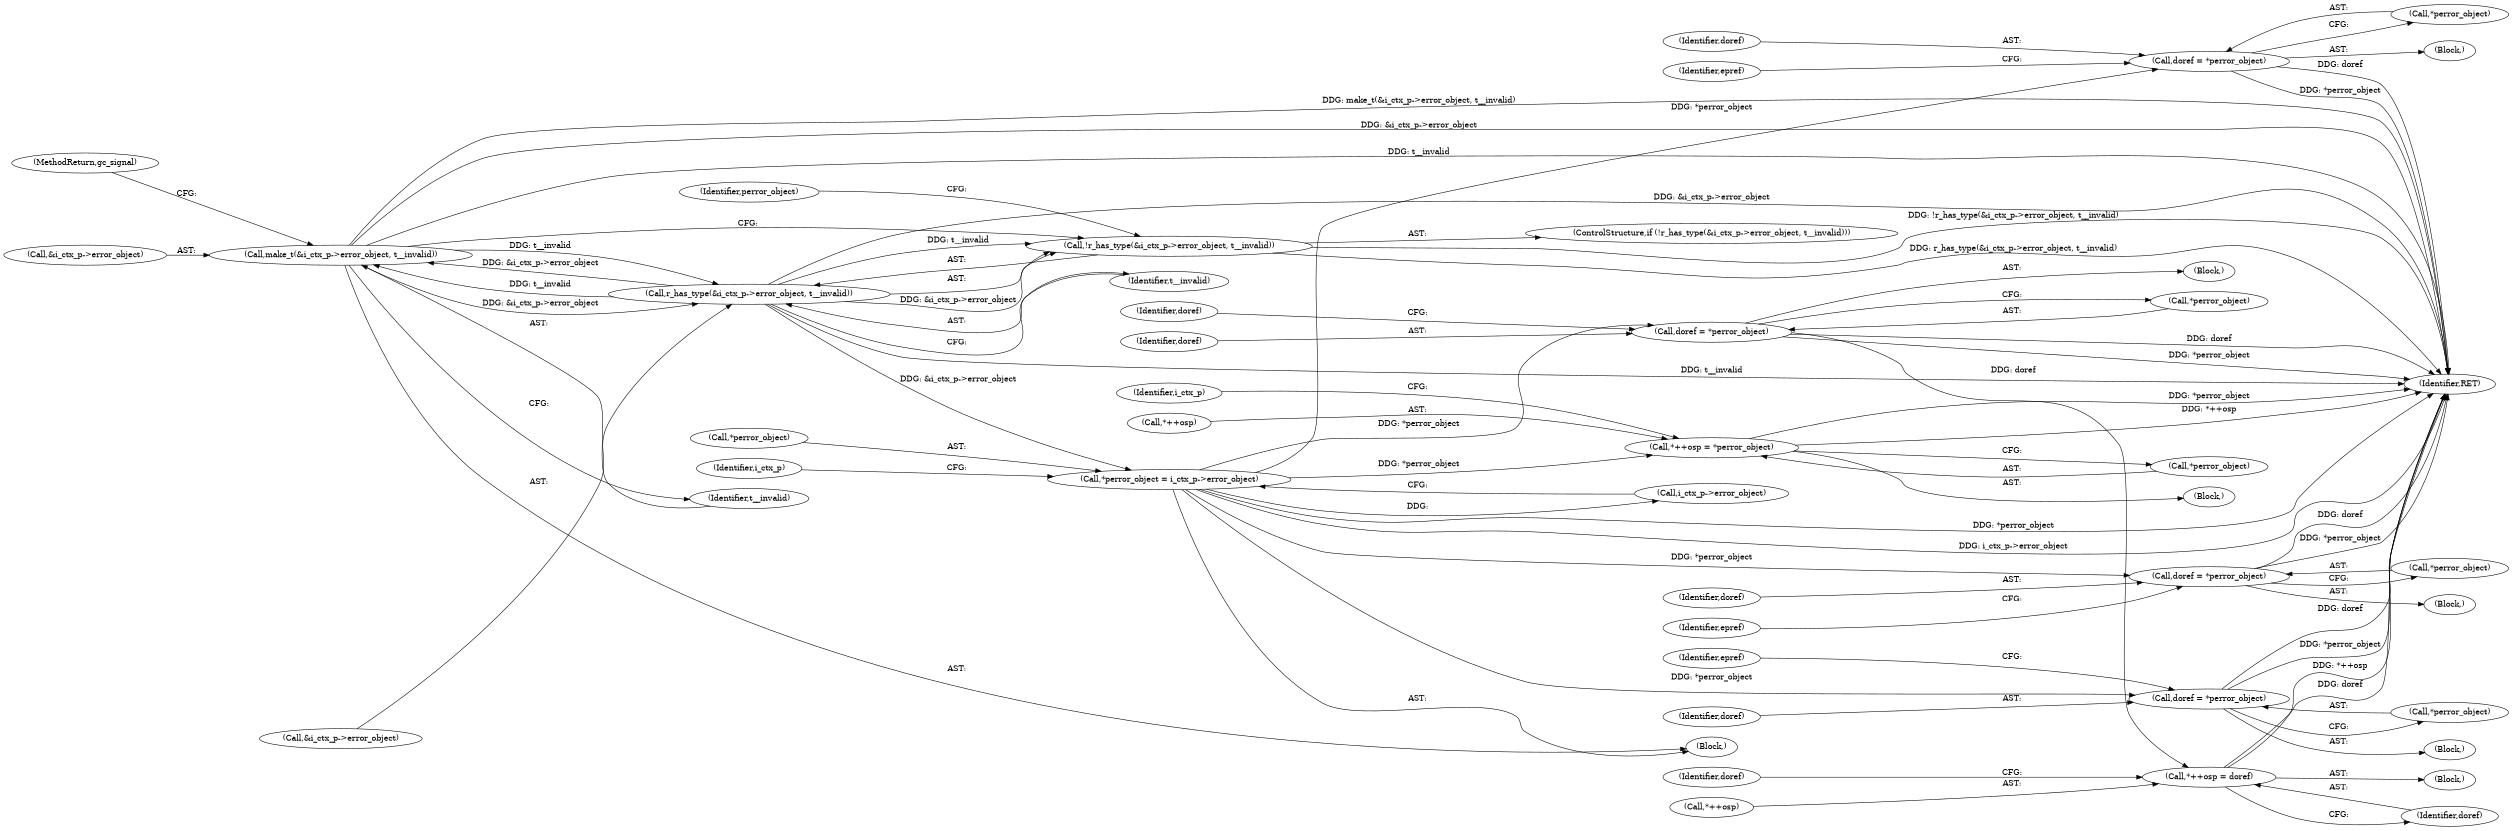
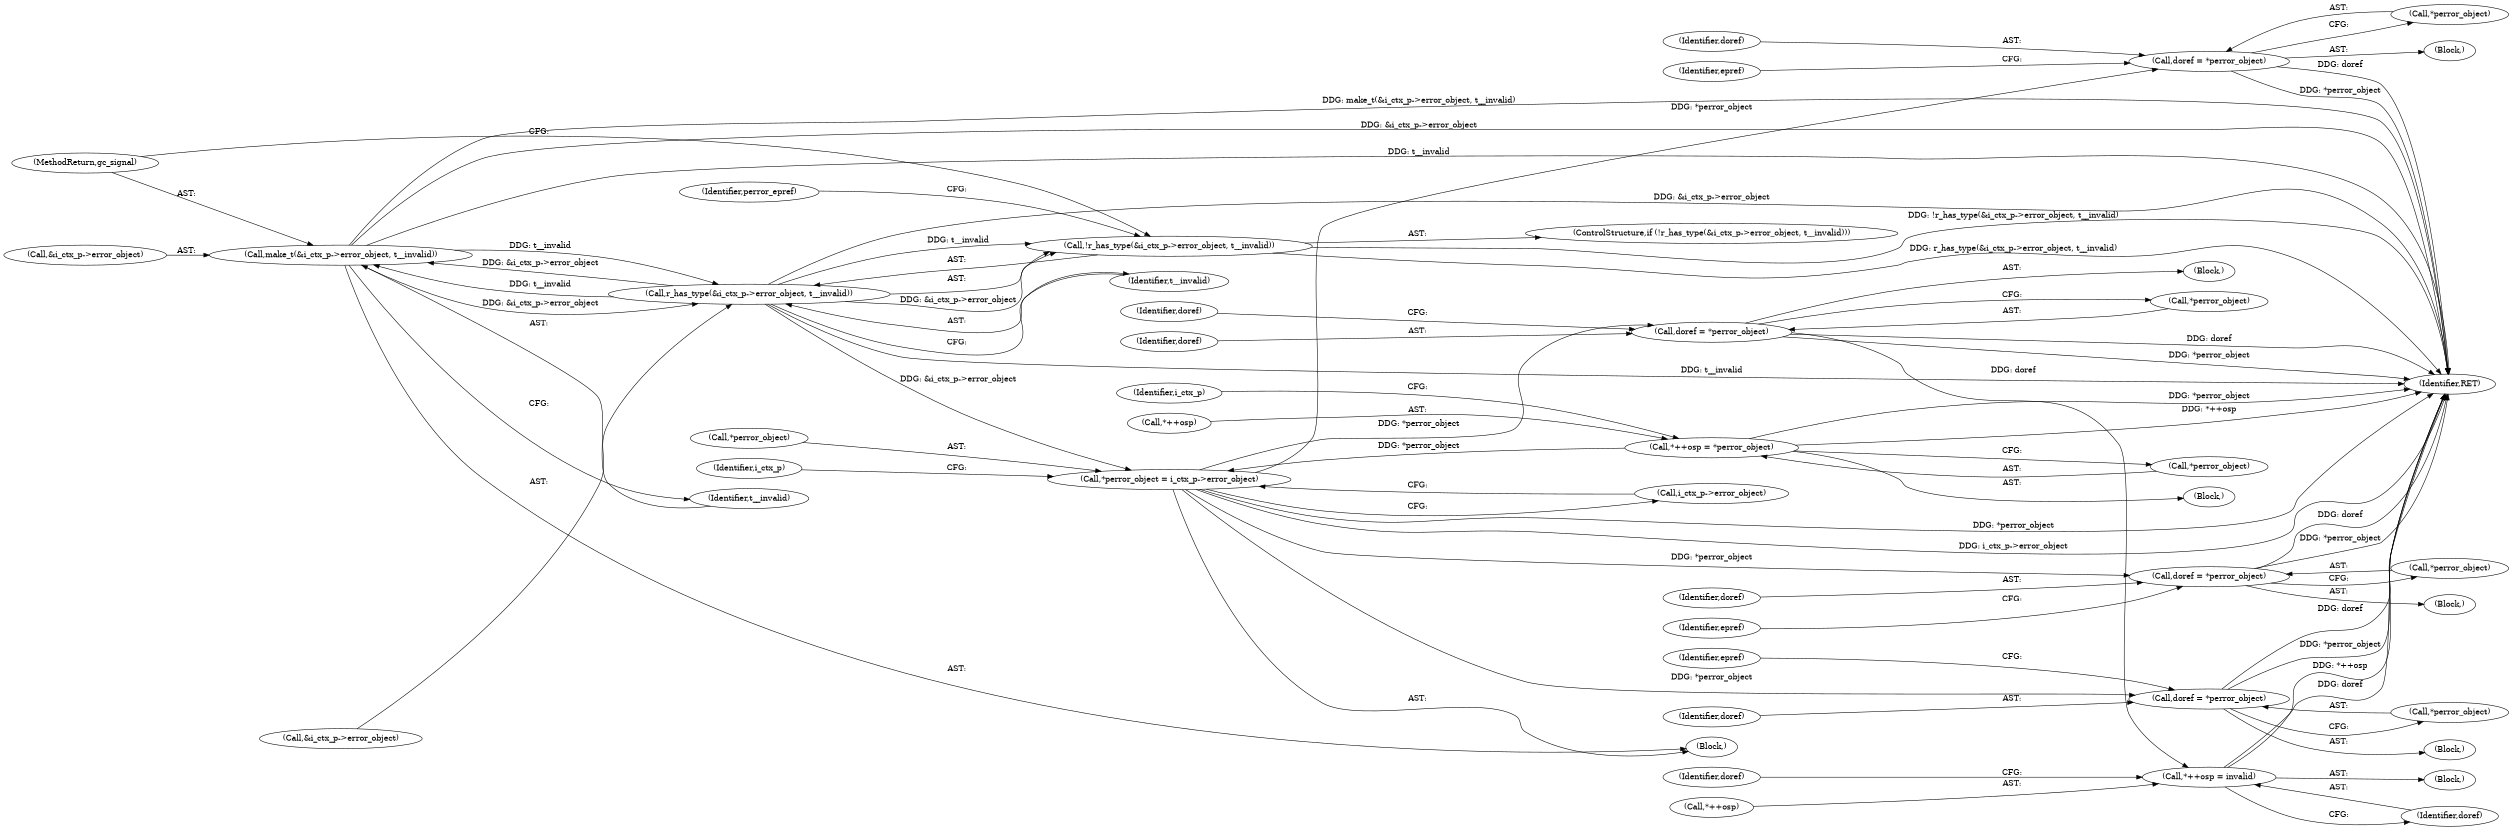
(749, 192) -> (749, 192)
(188, 194) -> (188, 194)
(743, 228) -> (624, 138)
(1468, 471) -> (1429, 454)
(1419, 507) -> (1419, 507)
(2209, 777) -> (2209, 777)
